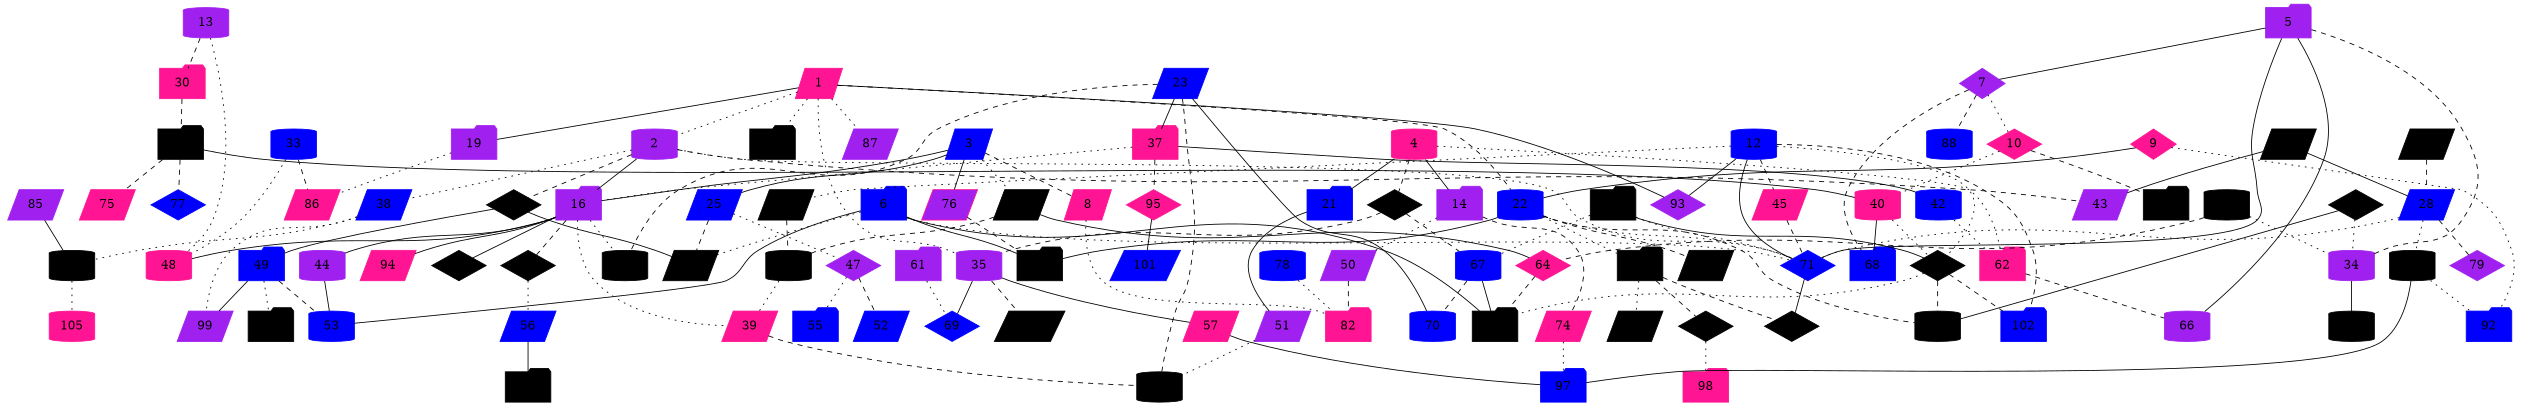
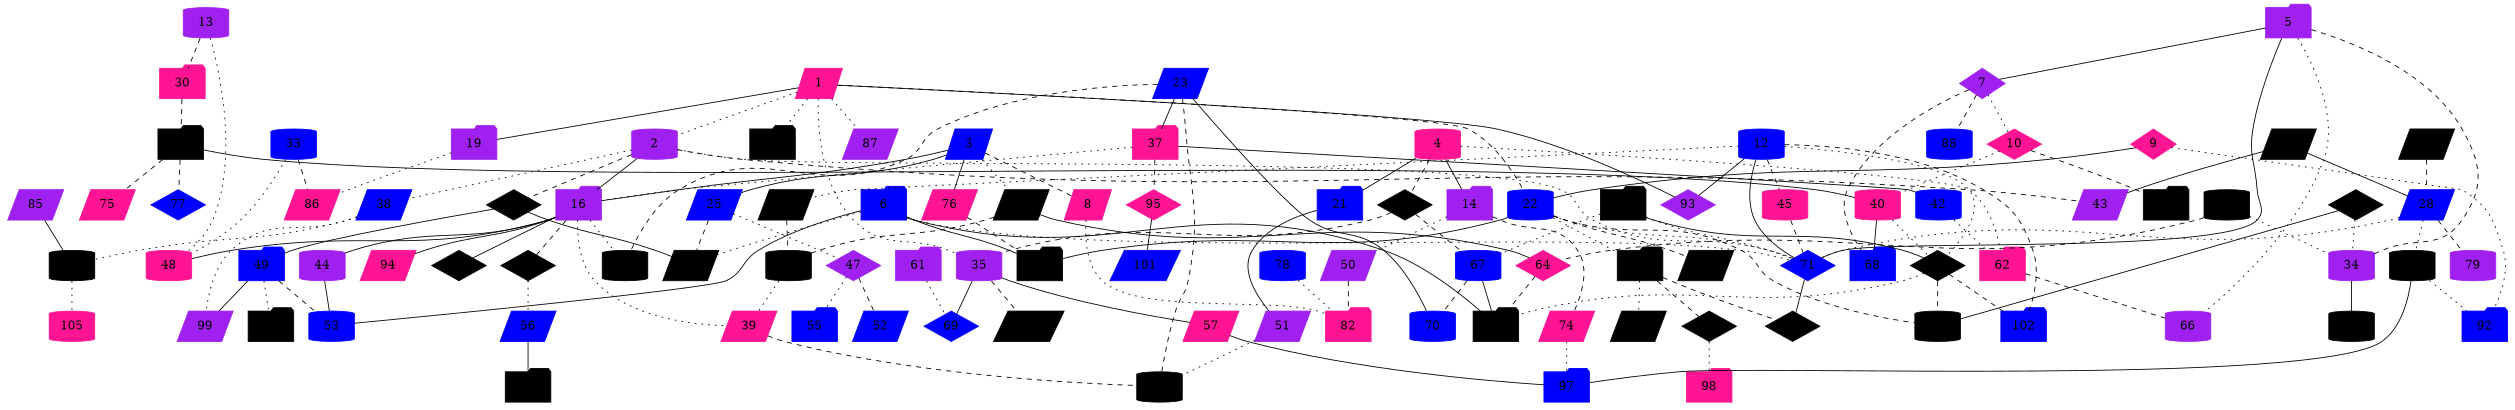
(2310, 190) -> (2310, 190)
(950, 205) -> (950, 205)
(1780, 205) -> (1785, 205)
(2477, 266) -> (2473, 266)
